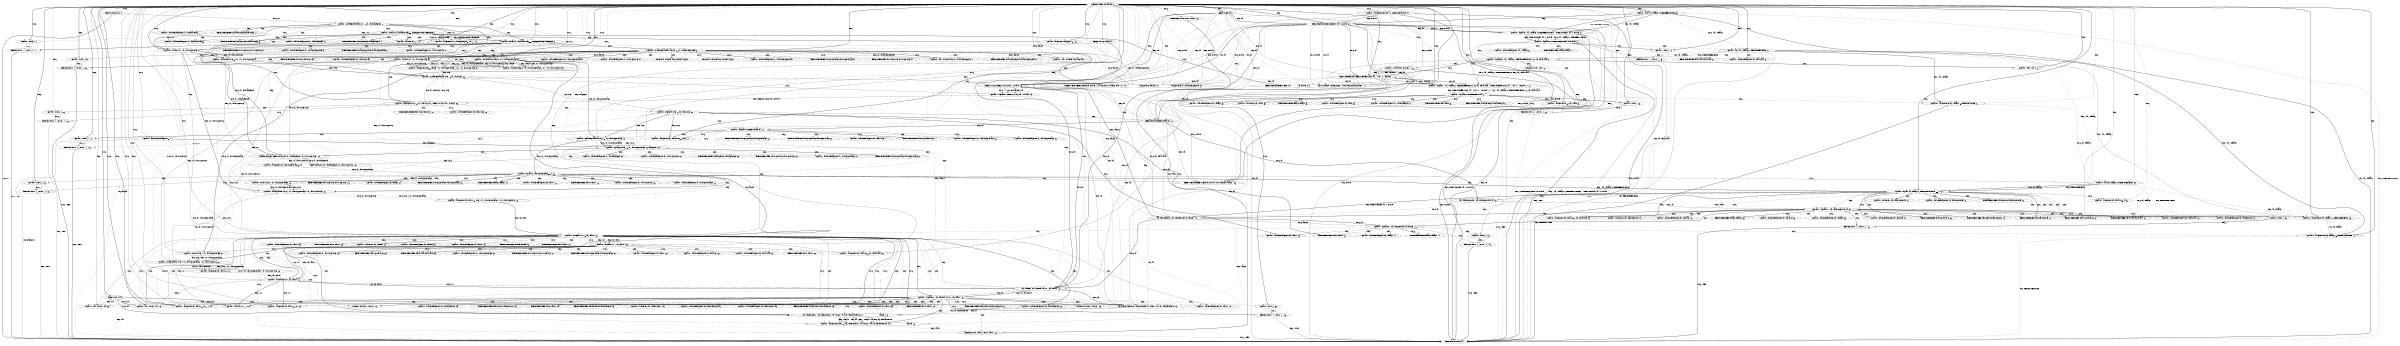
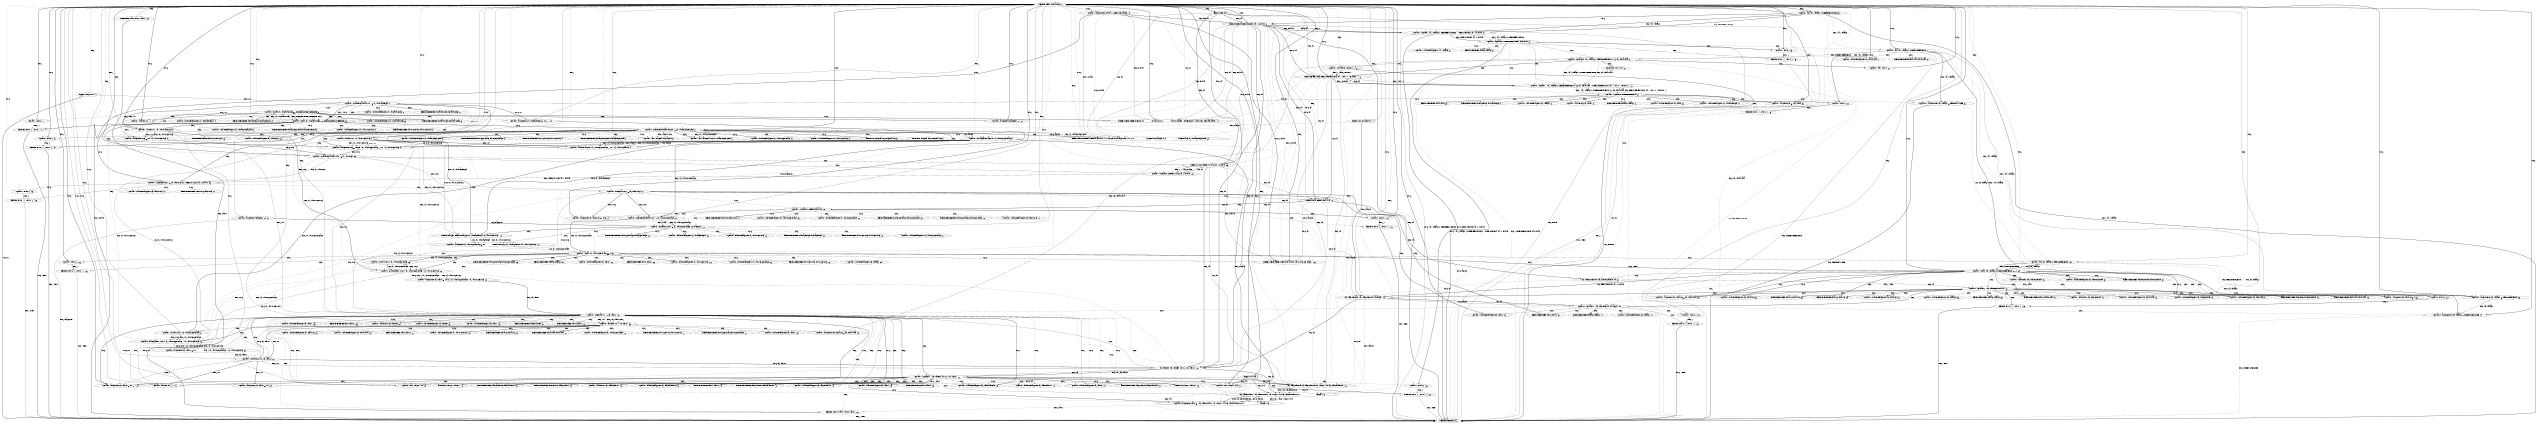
none -> (999, 102)
none -> (1853, 278)
none -> (2199, 295)
